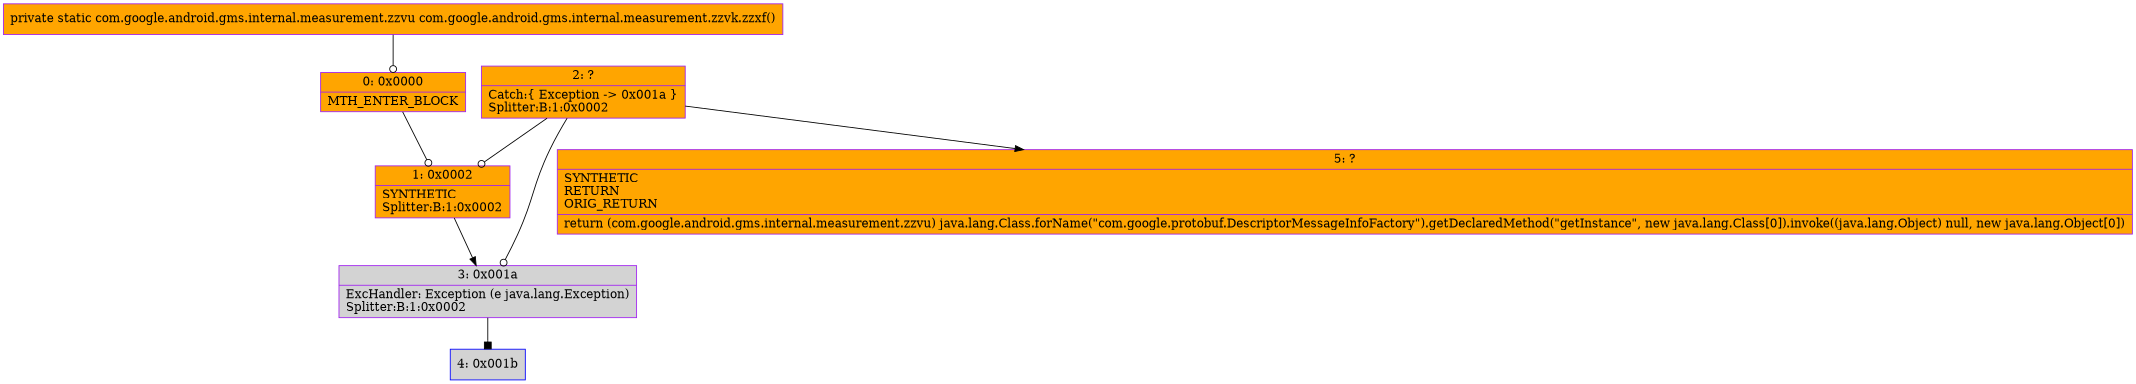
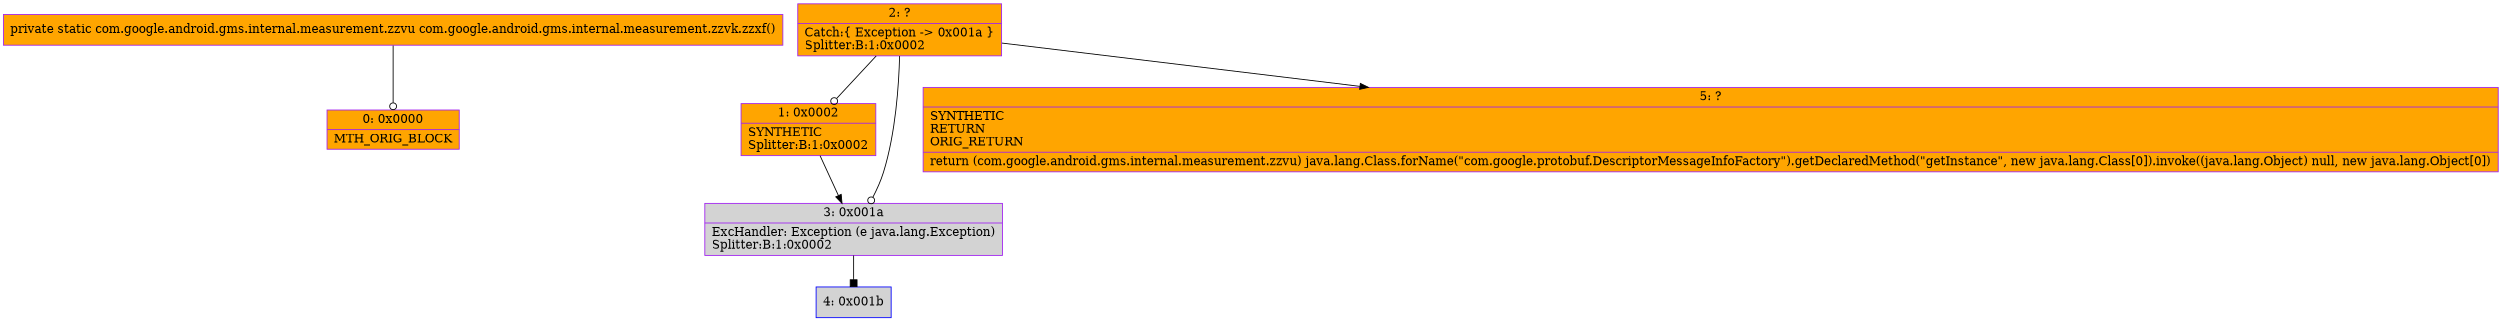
(393, 101) -> (393, 139)
(415, 136) -> none
